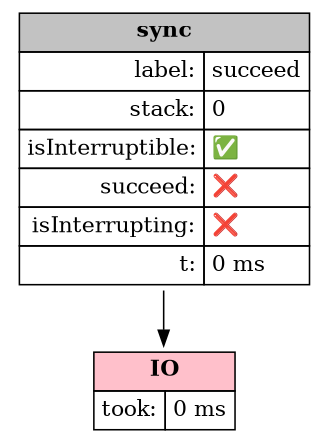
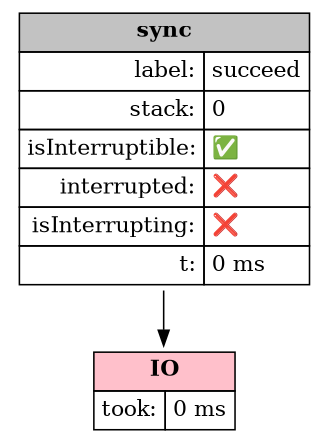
(148, 187) -> (128, 187)
